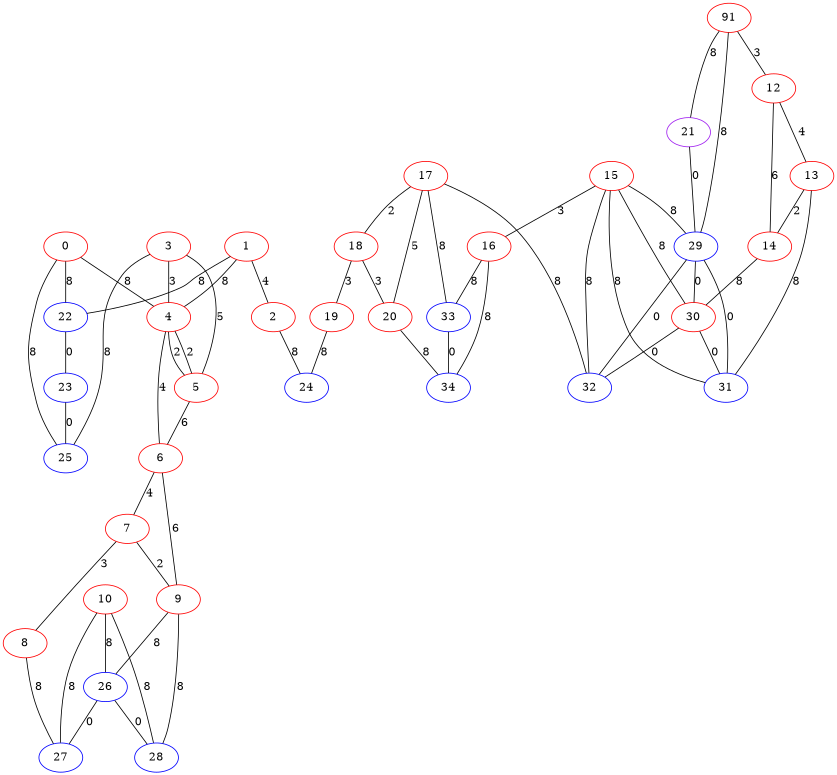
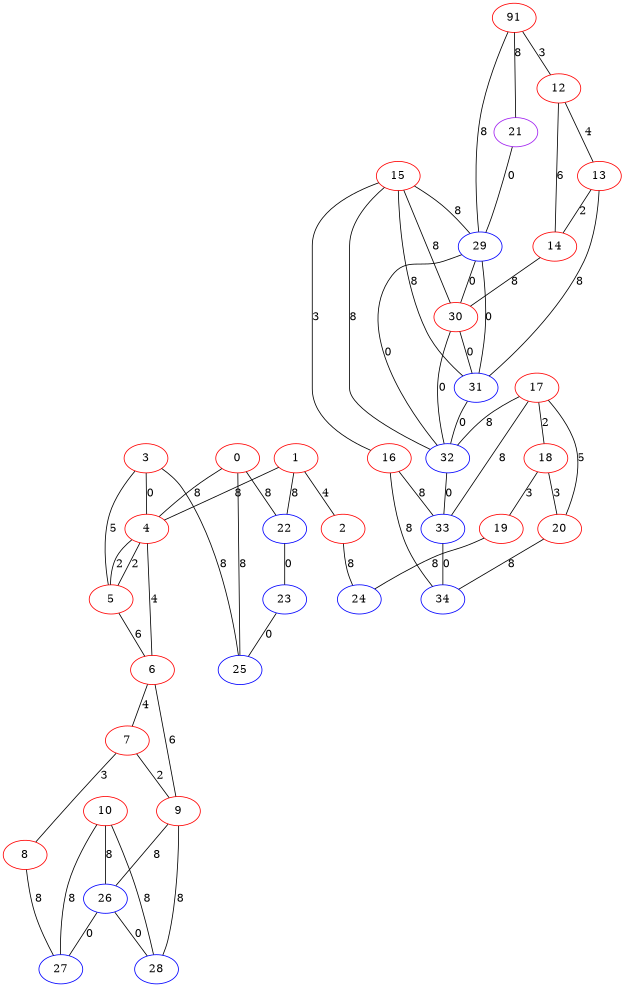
(173, 282) -> (151, 494)
none -> (457, 422)
none -> (445, 494)
